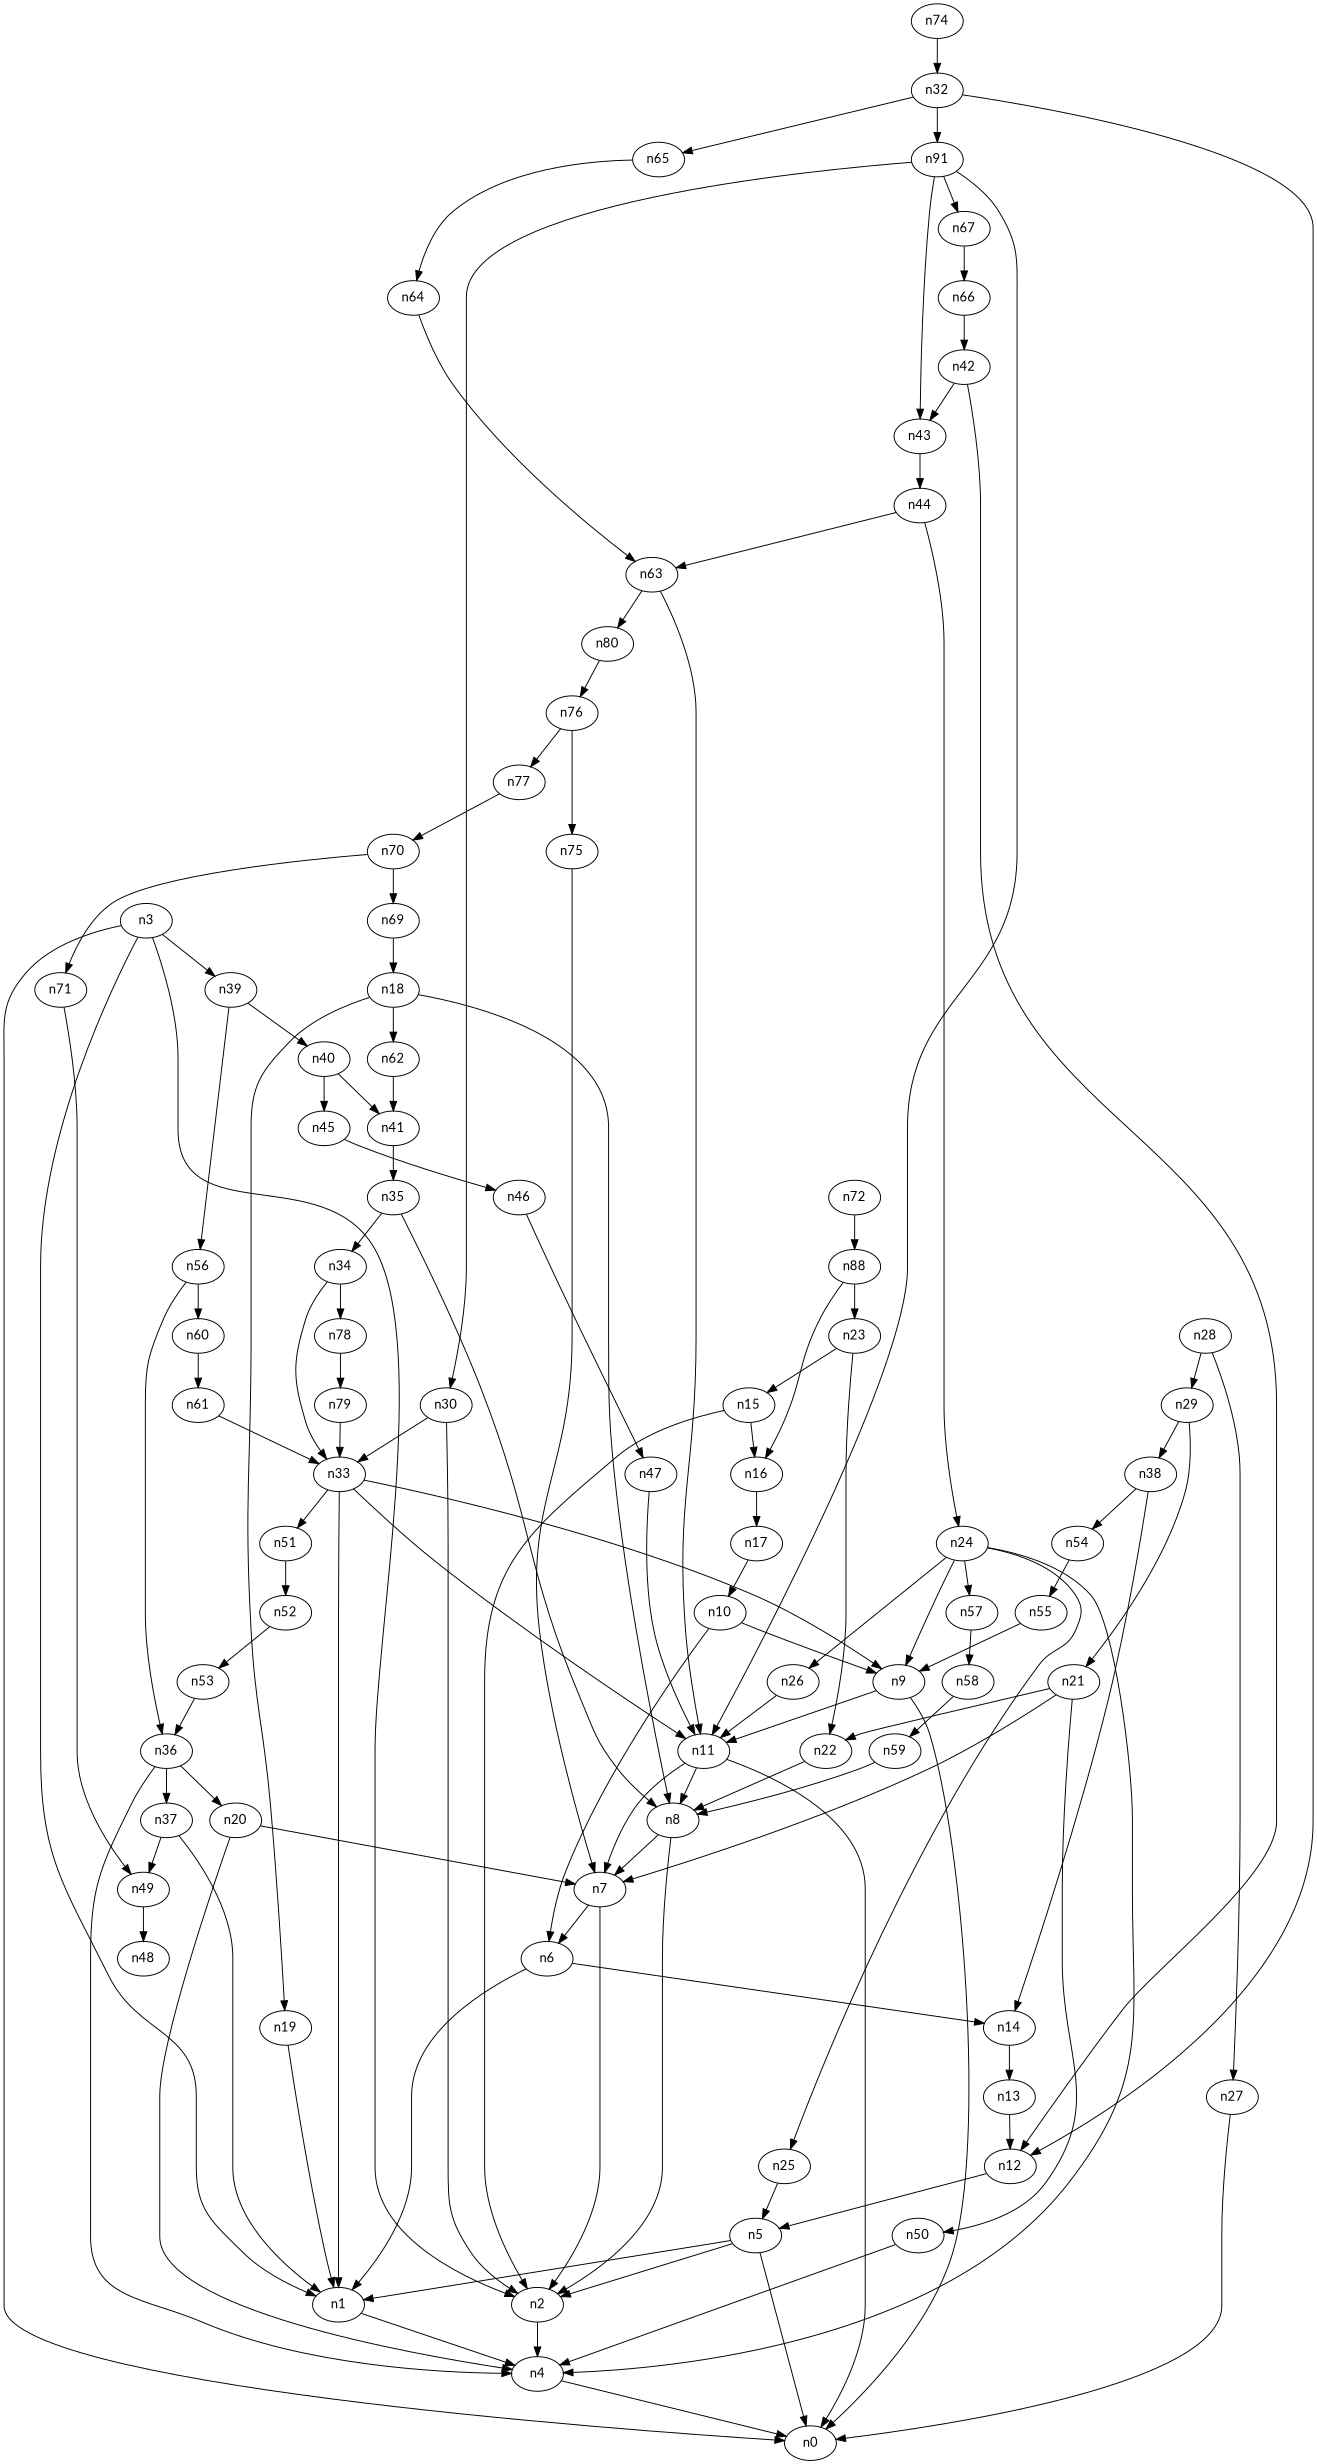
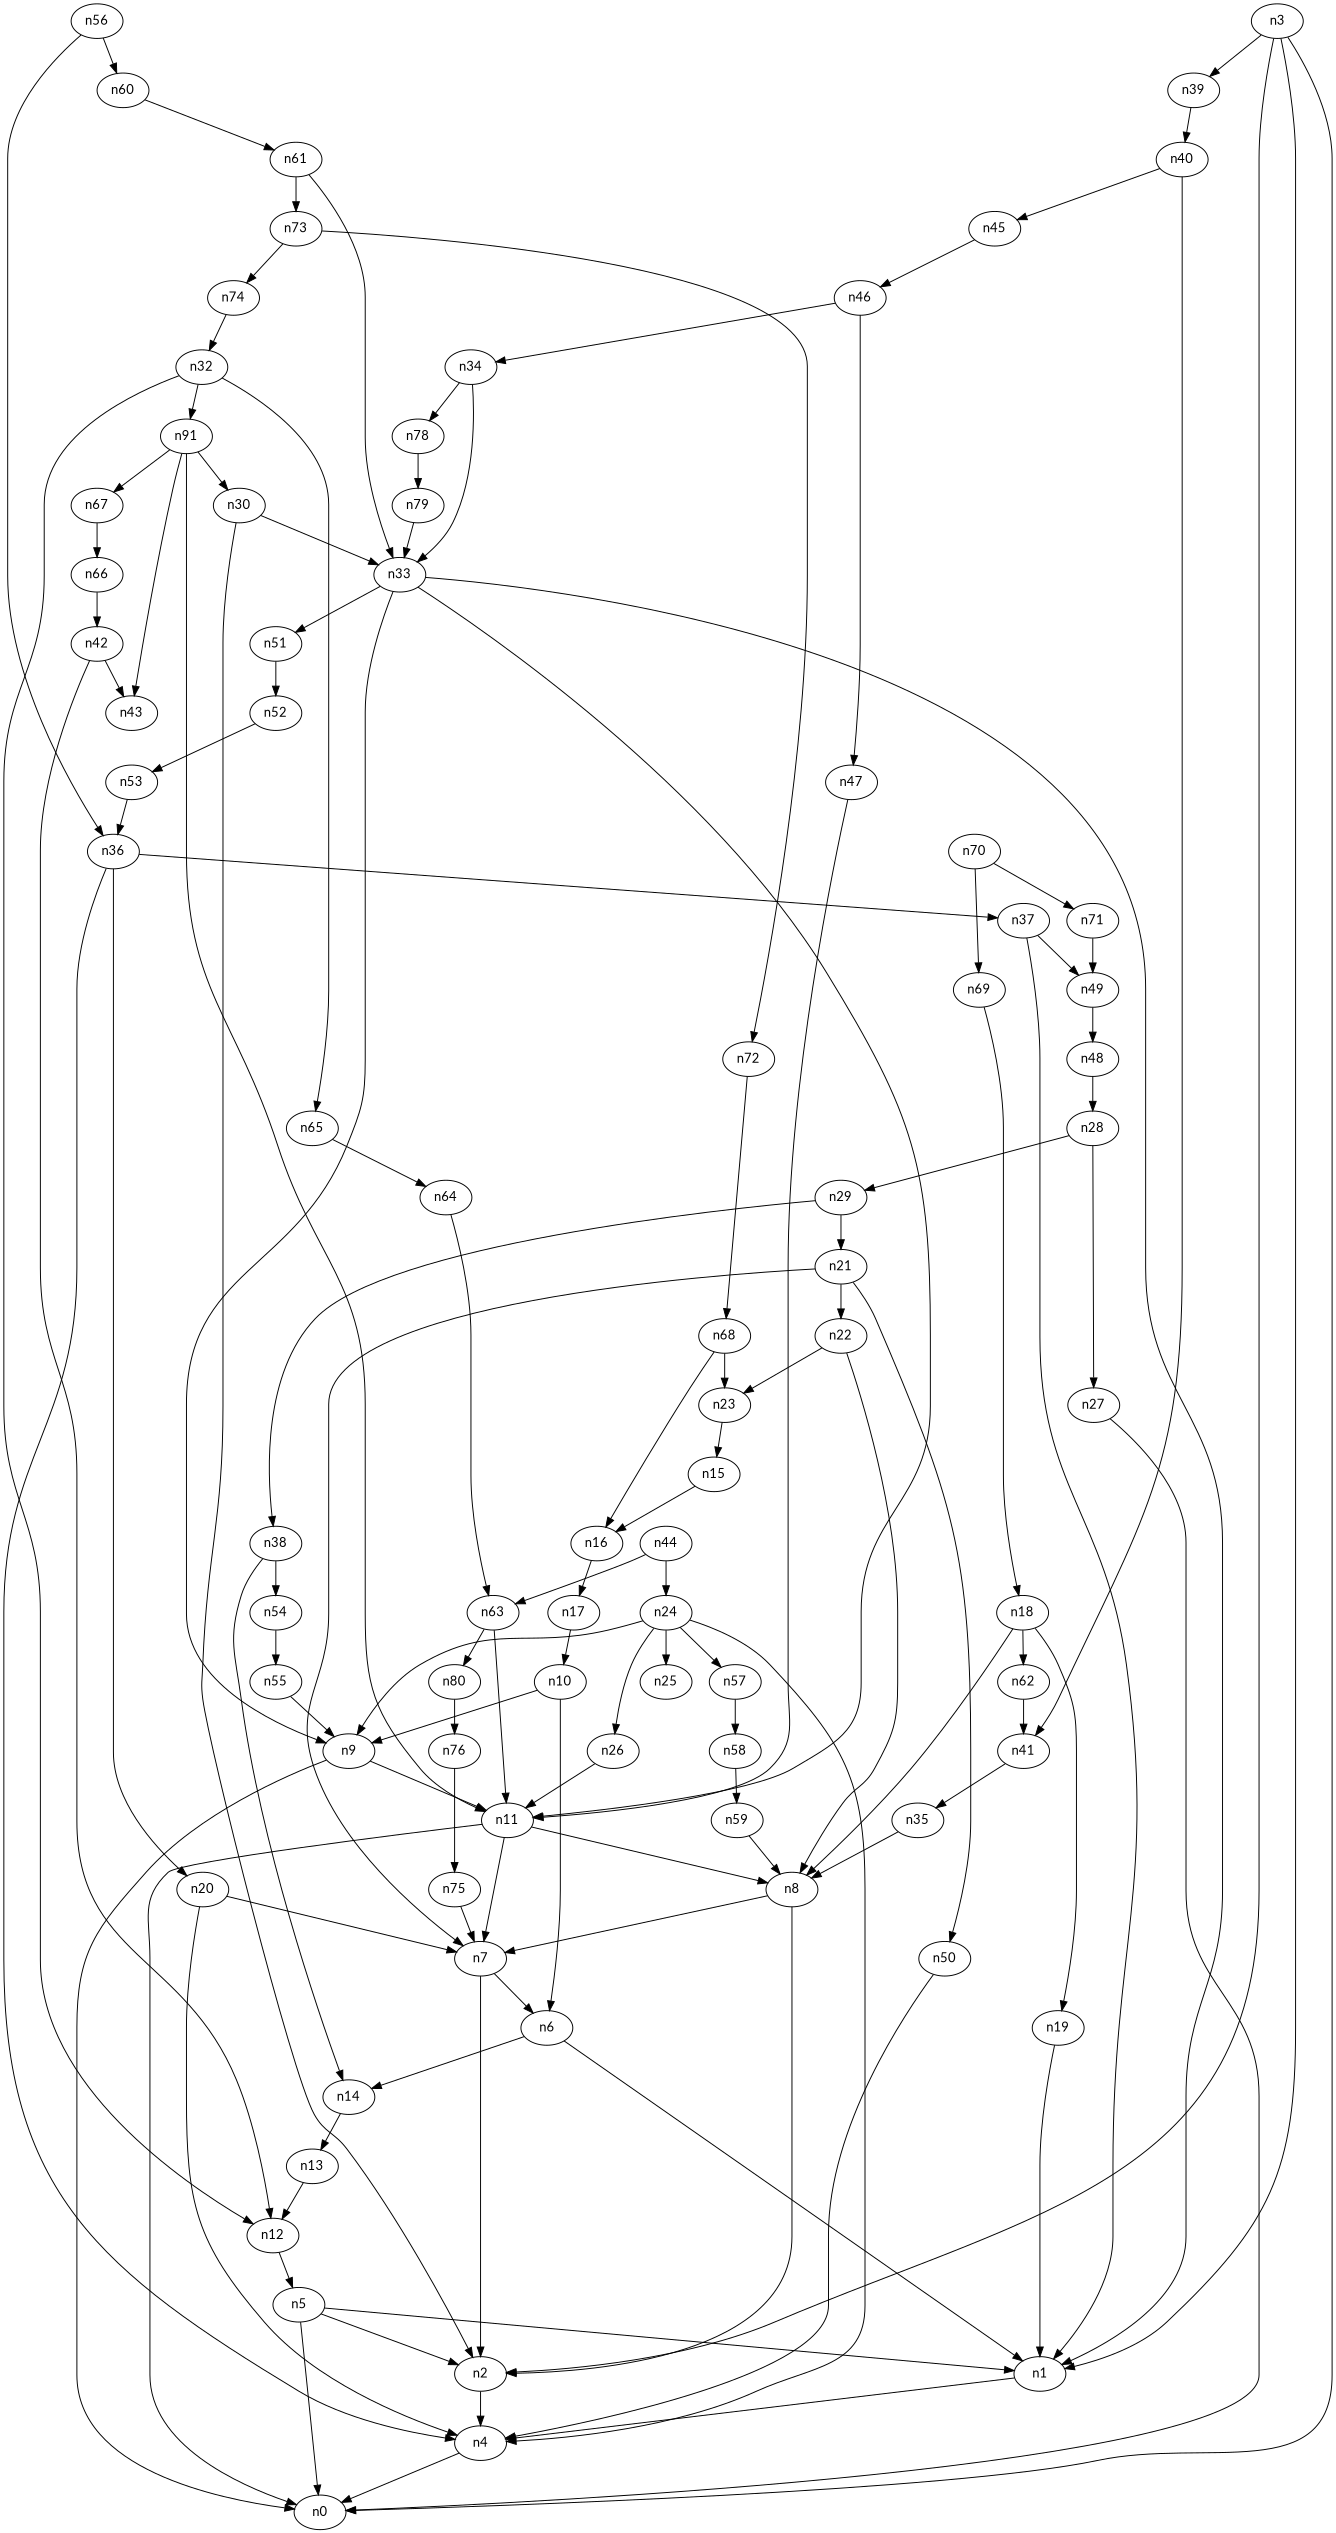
none -> (296, 229)
(920, 466) -> none
(519, 782) -> none
none -> (1093, 1089)
(215, 1123) -> none
(370, 1228) -> (670, 332)
(855, 1267) -> (725, 1336)
(846, 1539) -> (782, 1371)
(485, 1789) -> none
(772, 2197) -> none
